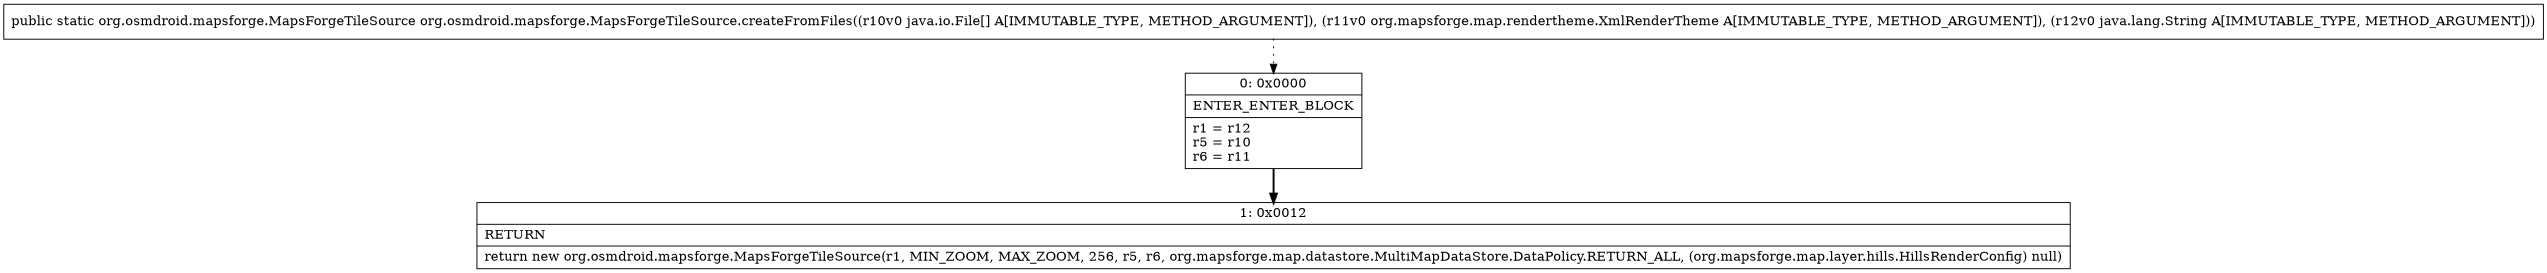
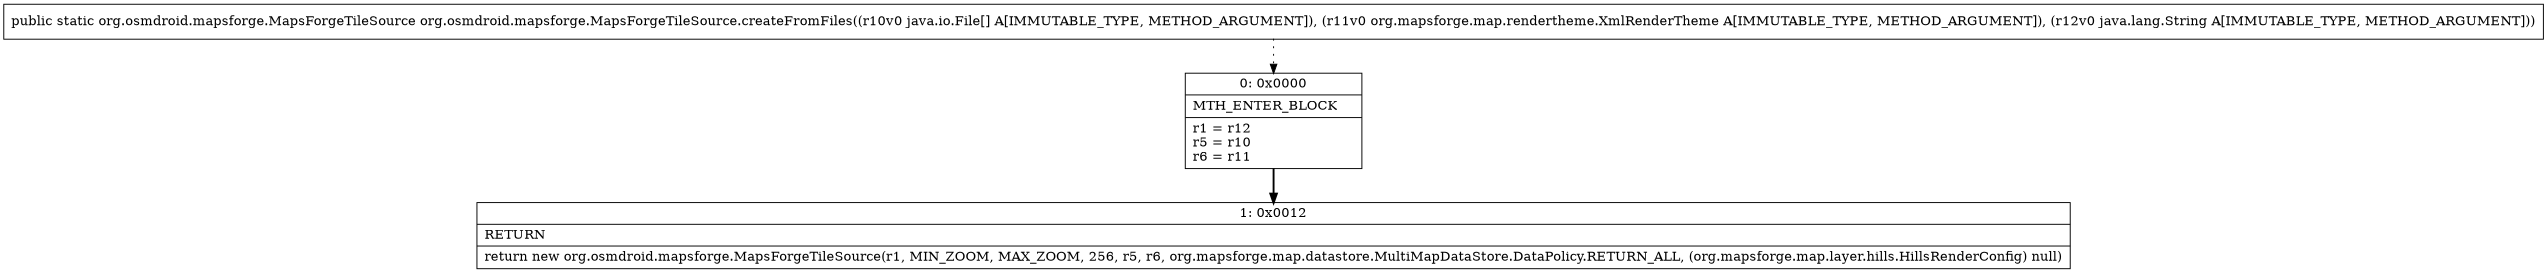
(1274, 106) -> (1266, 106)
